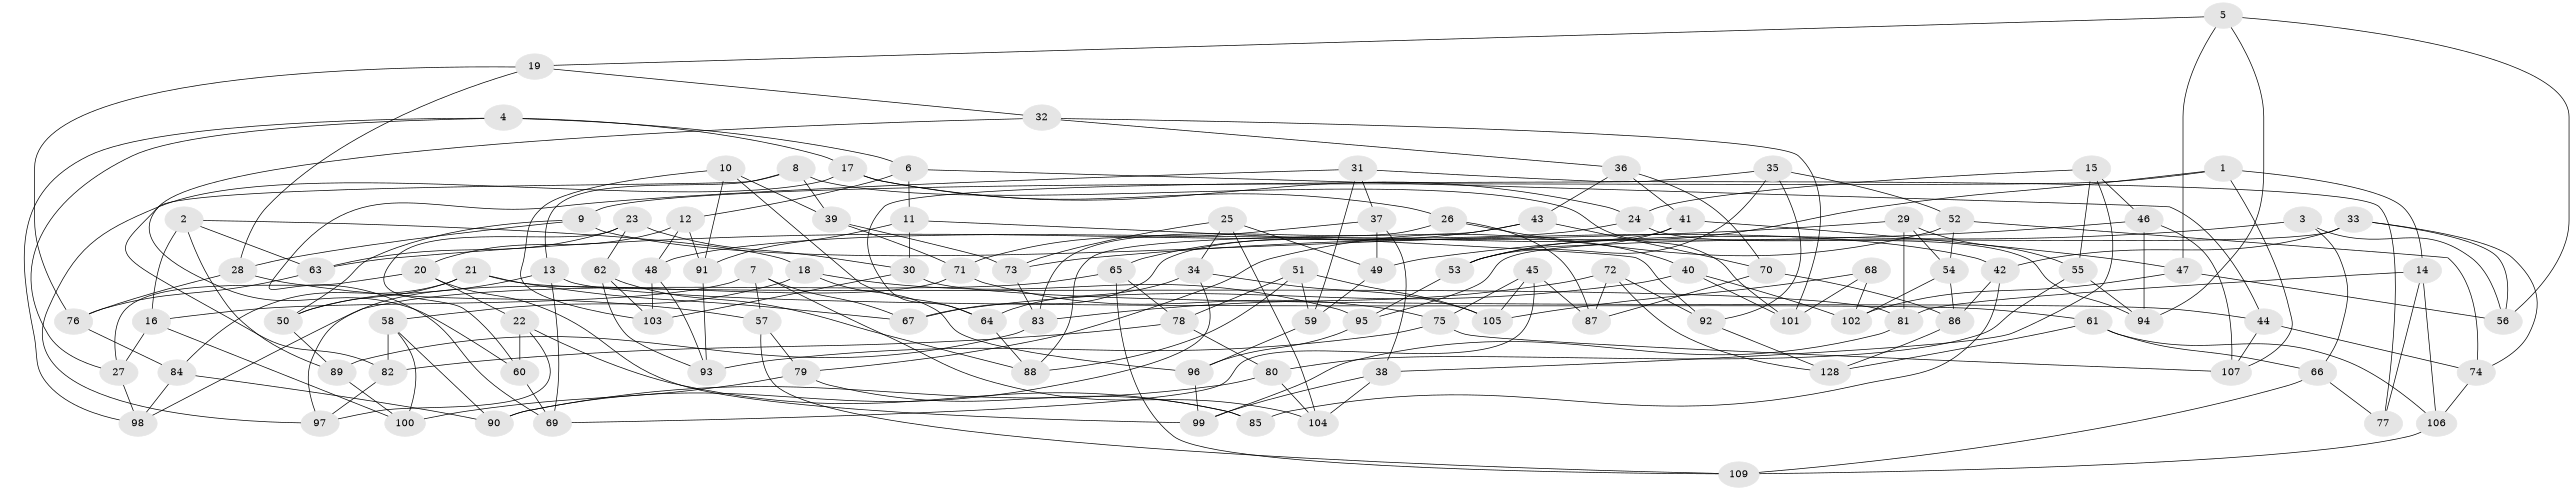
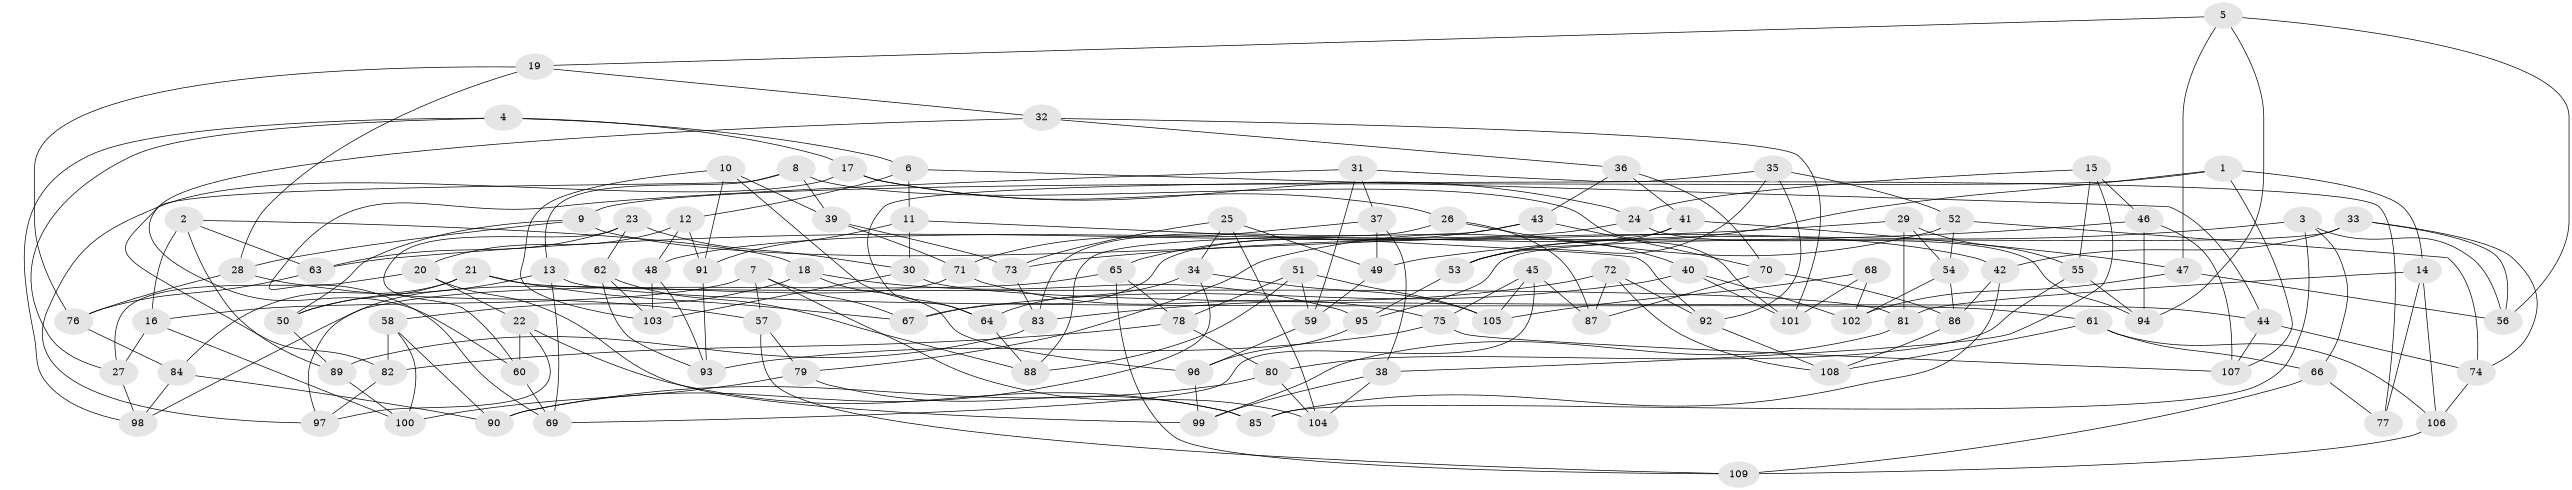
(1830, 373) -> (1830, 373)
none -> (1851, 409)
